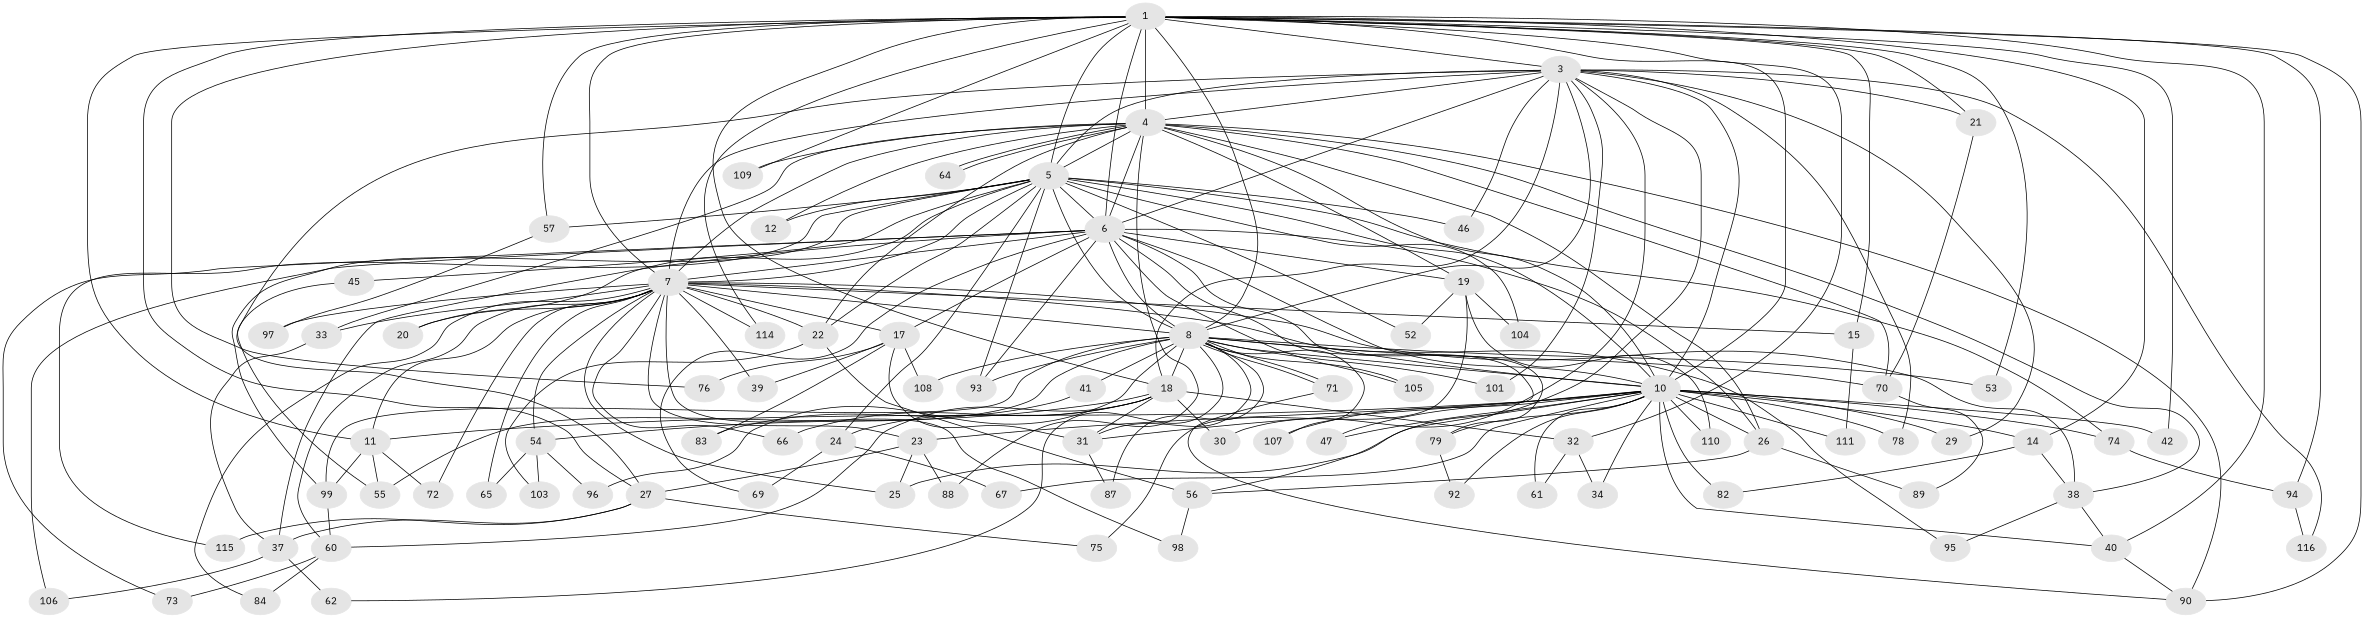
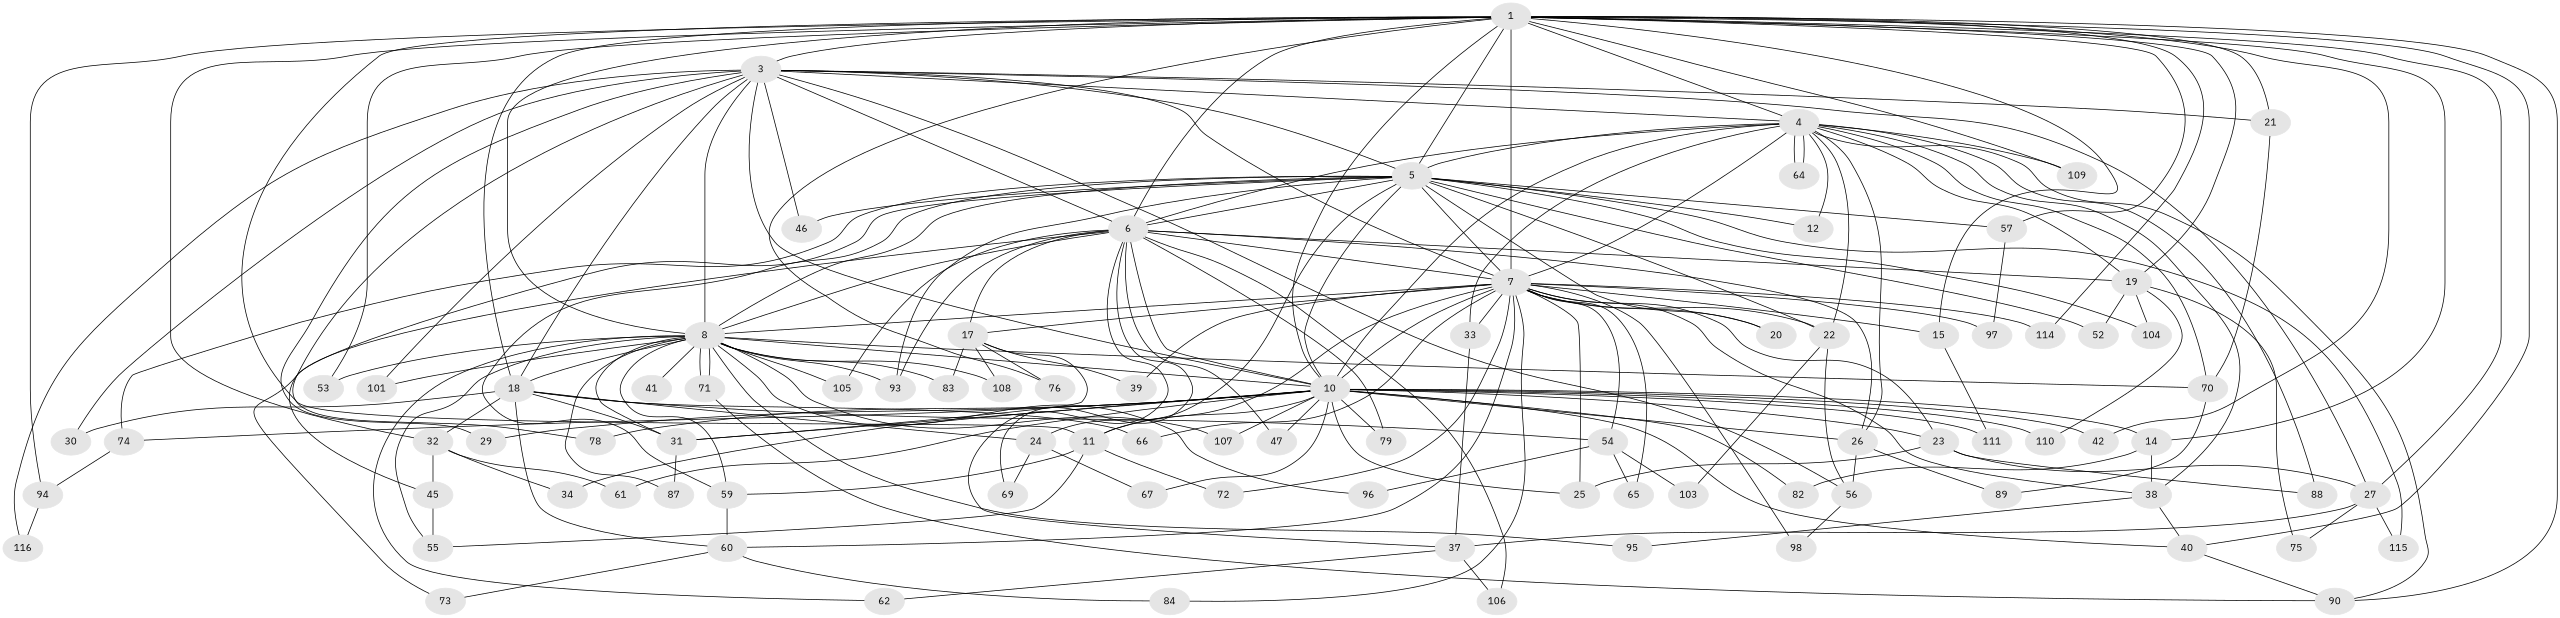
none -> (2161, 45)
(894, 415) -> (881, 366)
none -> (433, 469)
(327, 495) -> (727, 495)
(1454, 495) -> none
